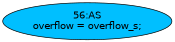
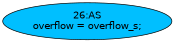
(87, 21) -> (87, 21)
